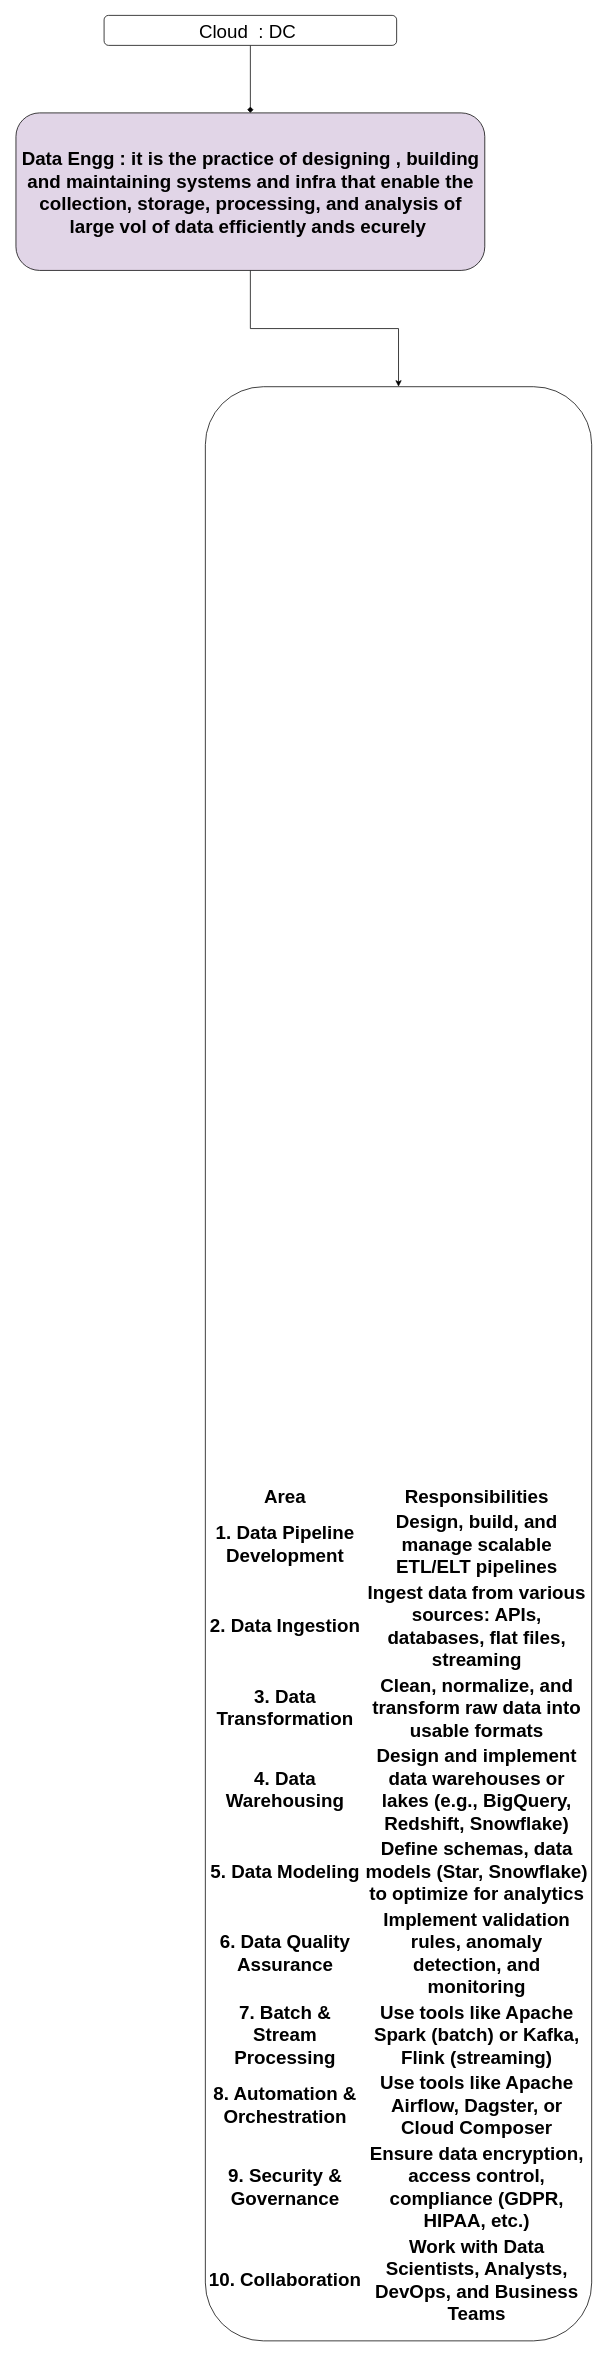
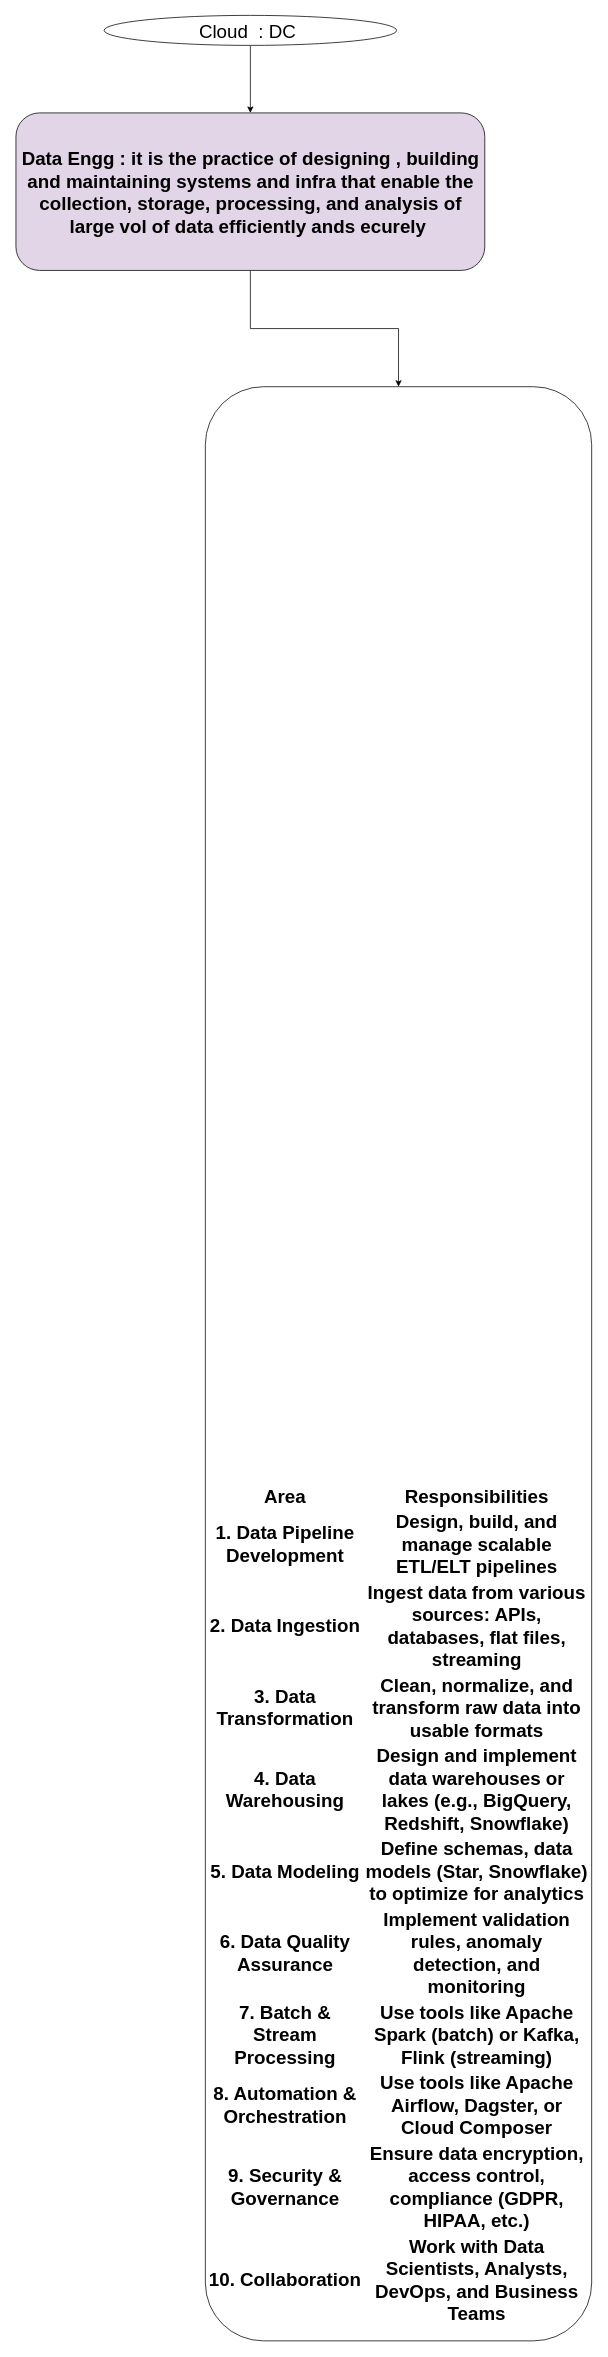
(250, 30) -> (250, 30)
(250, 106) -> (250, 106)
